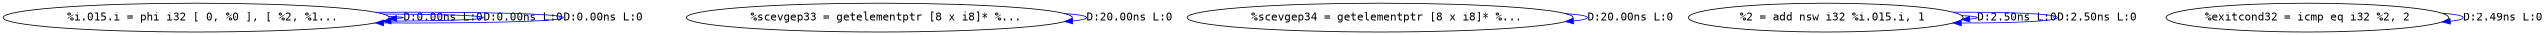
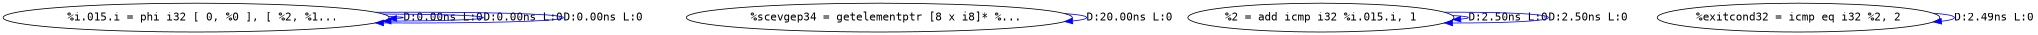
(879, 18) -> none
(1826, 18) -> (1321, 18)
